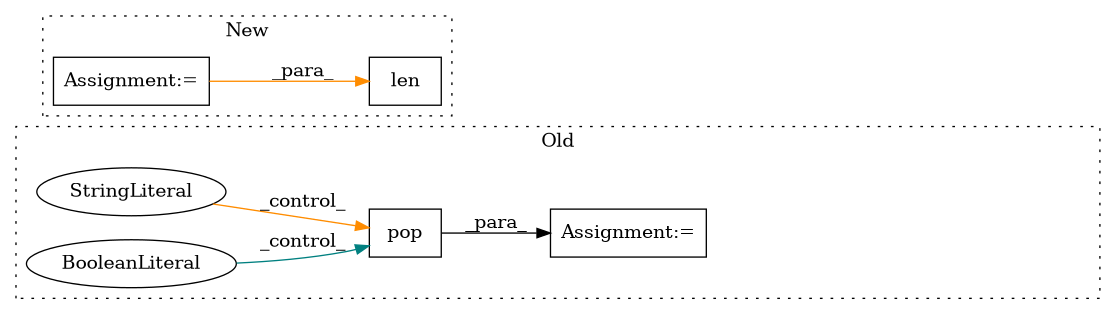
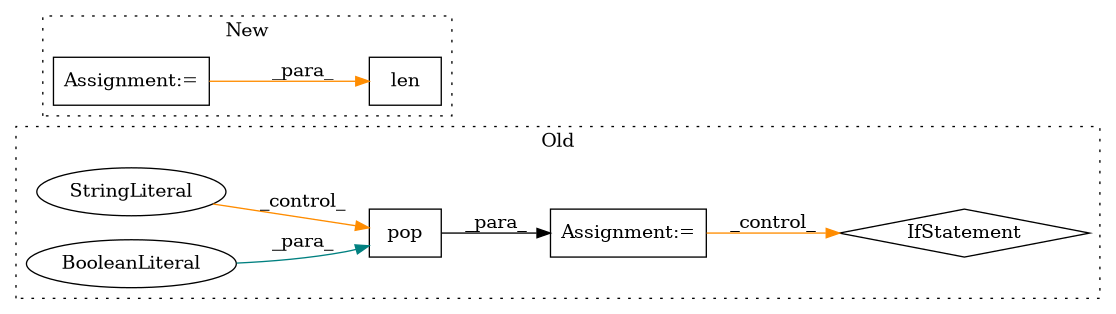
none -> (964, 233)
(303, 242) -> (303, 242)
